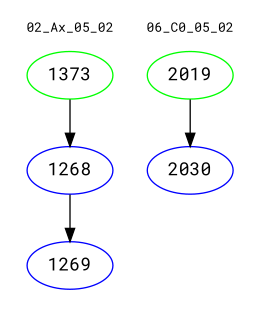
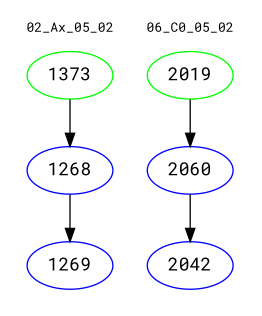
(190, 170) -> (190, 170)
none -> (190, 265)
